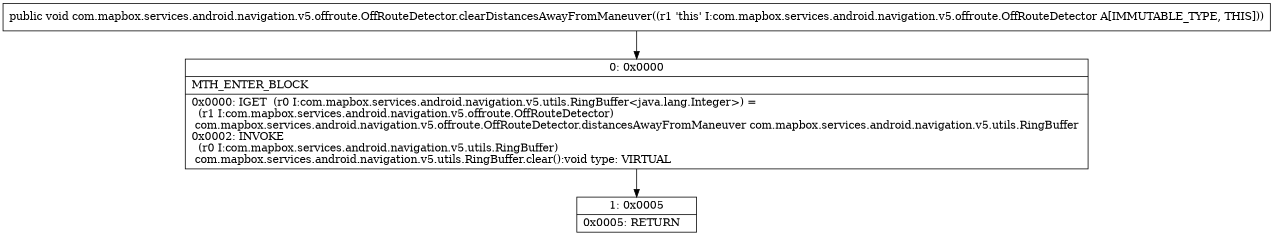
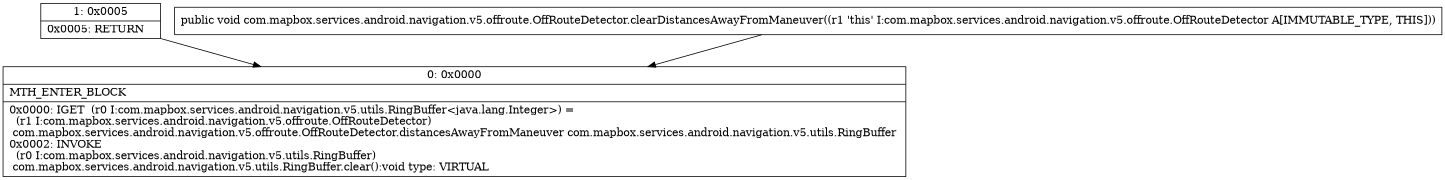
(637, 179) -> (207, 52)
